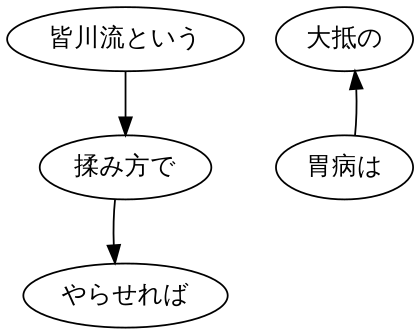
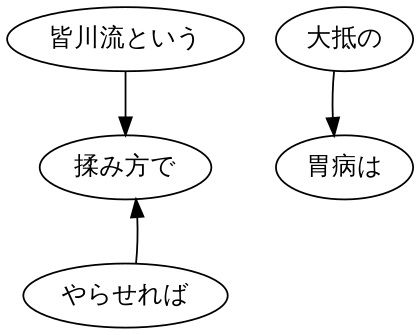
(356, 113) -> (333, 94)
(114, 222) -> (137, 240)
